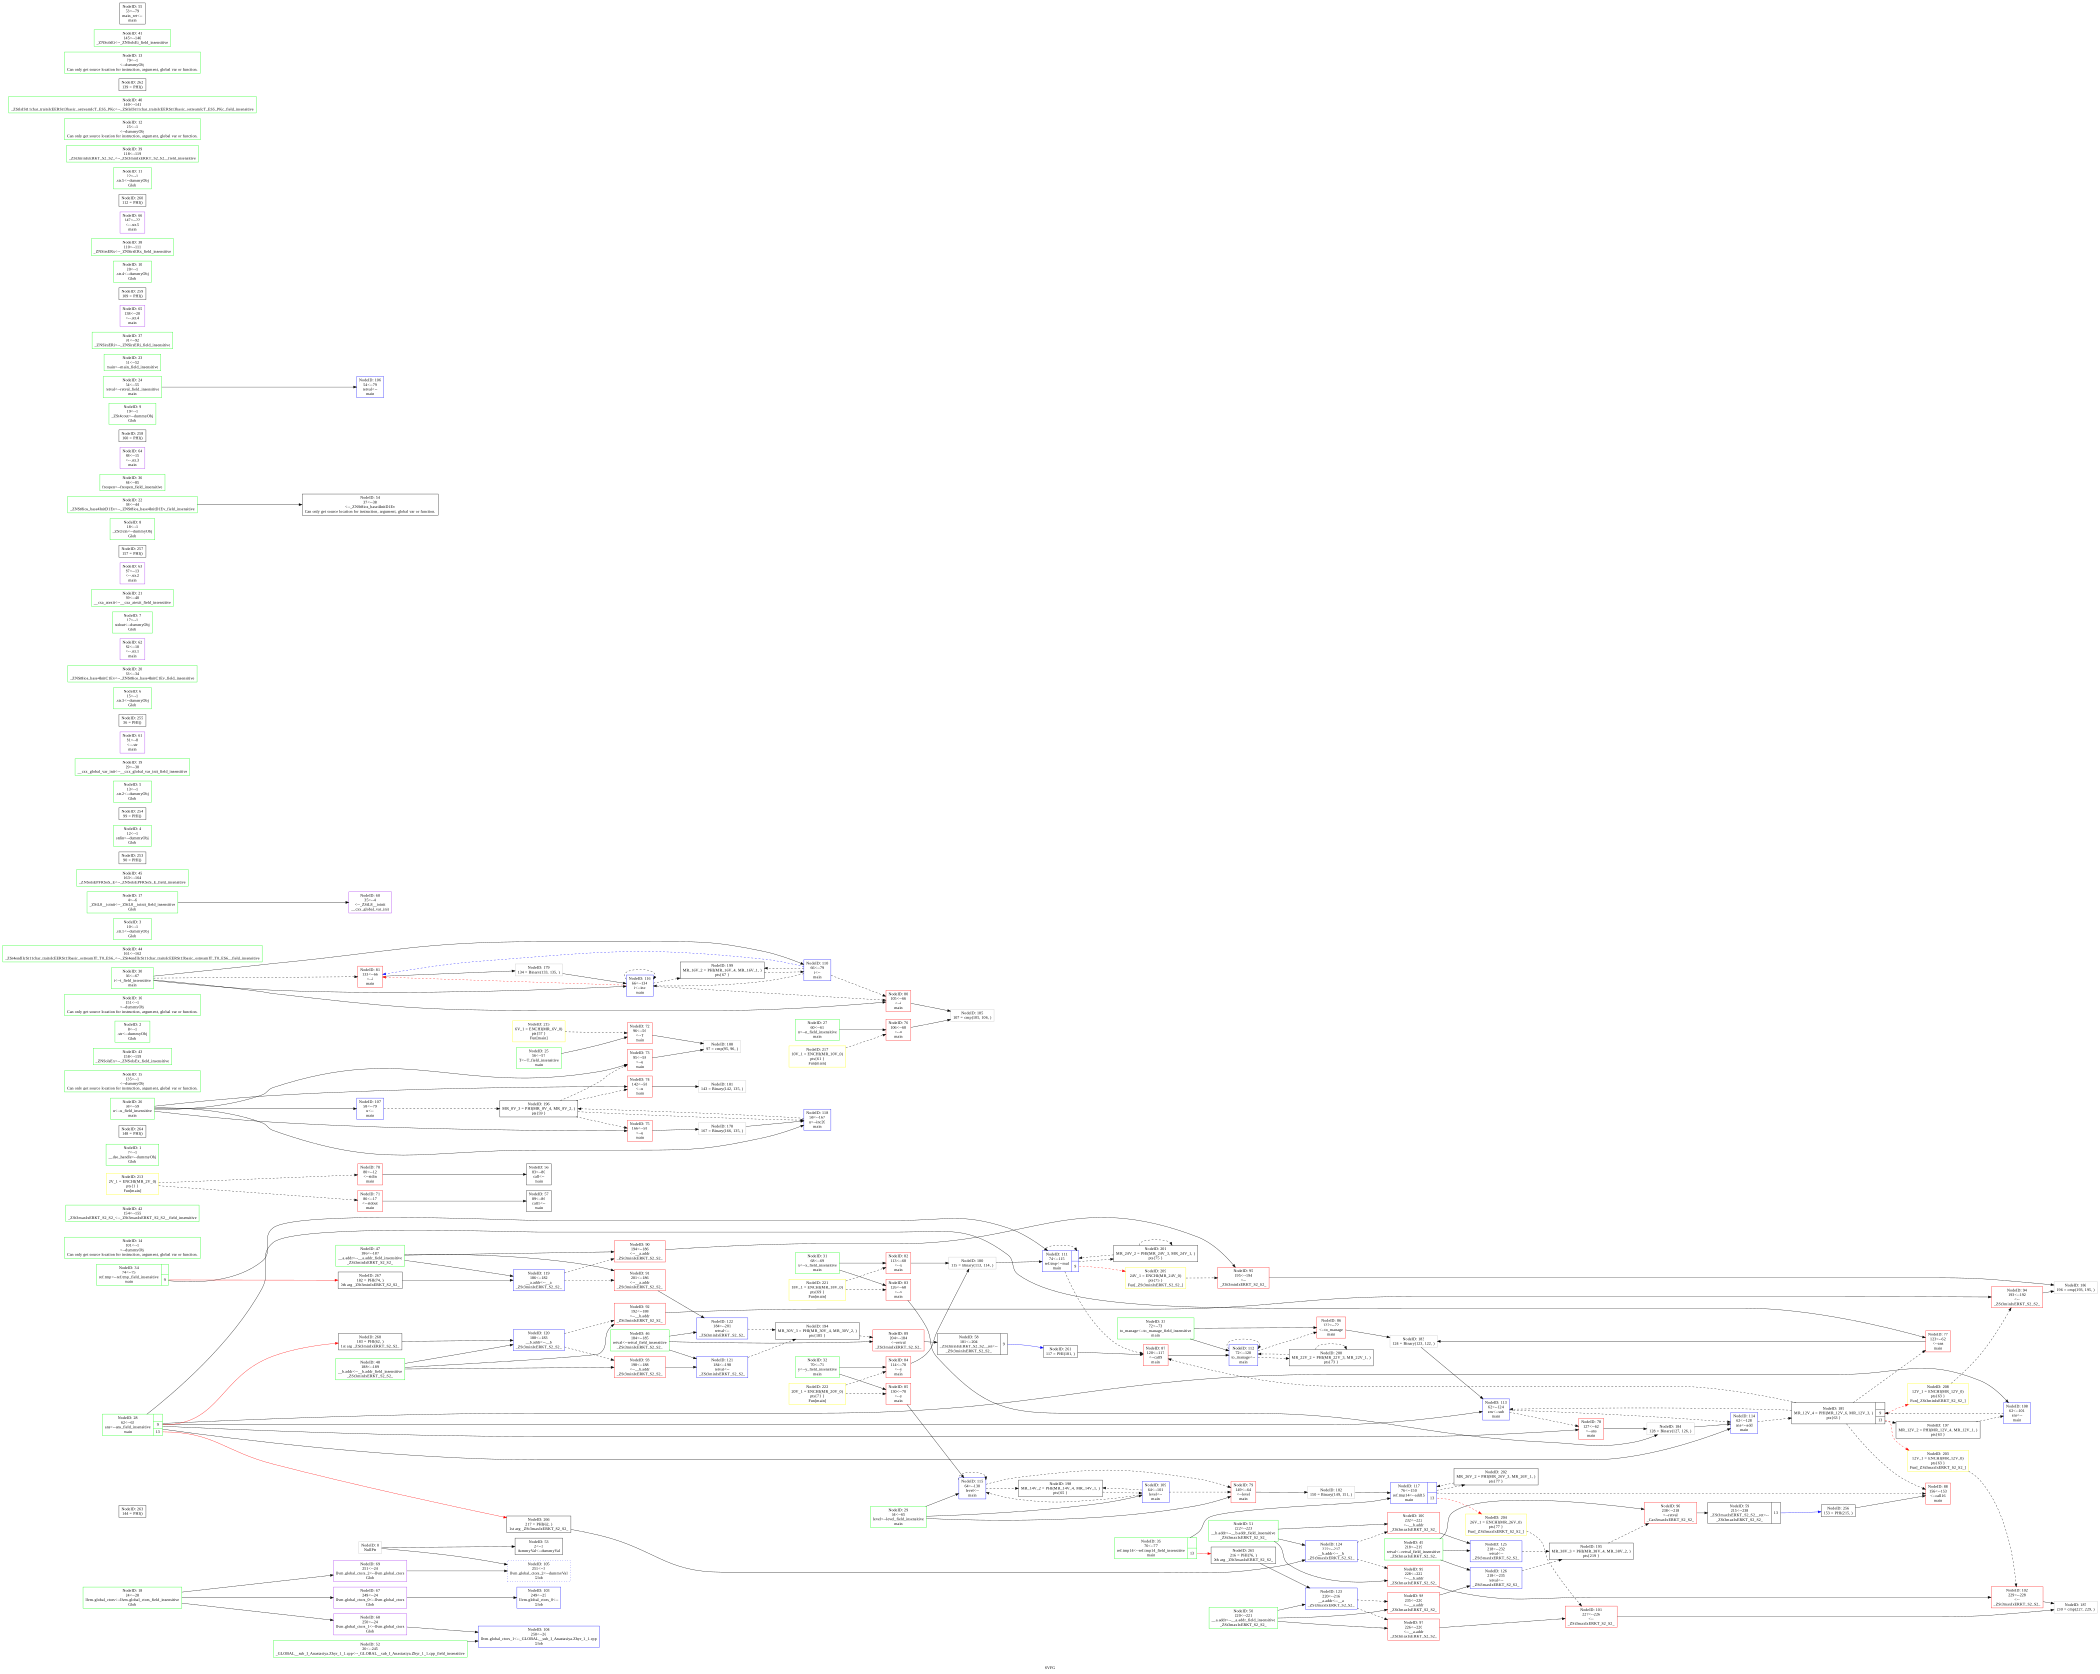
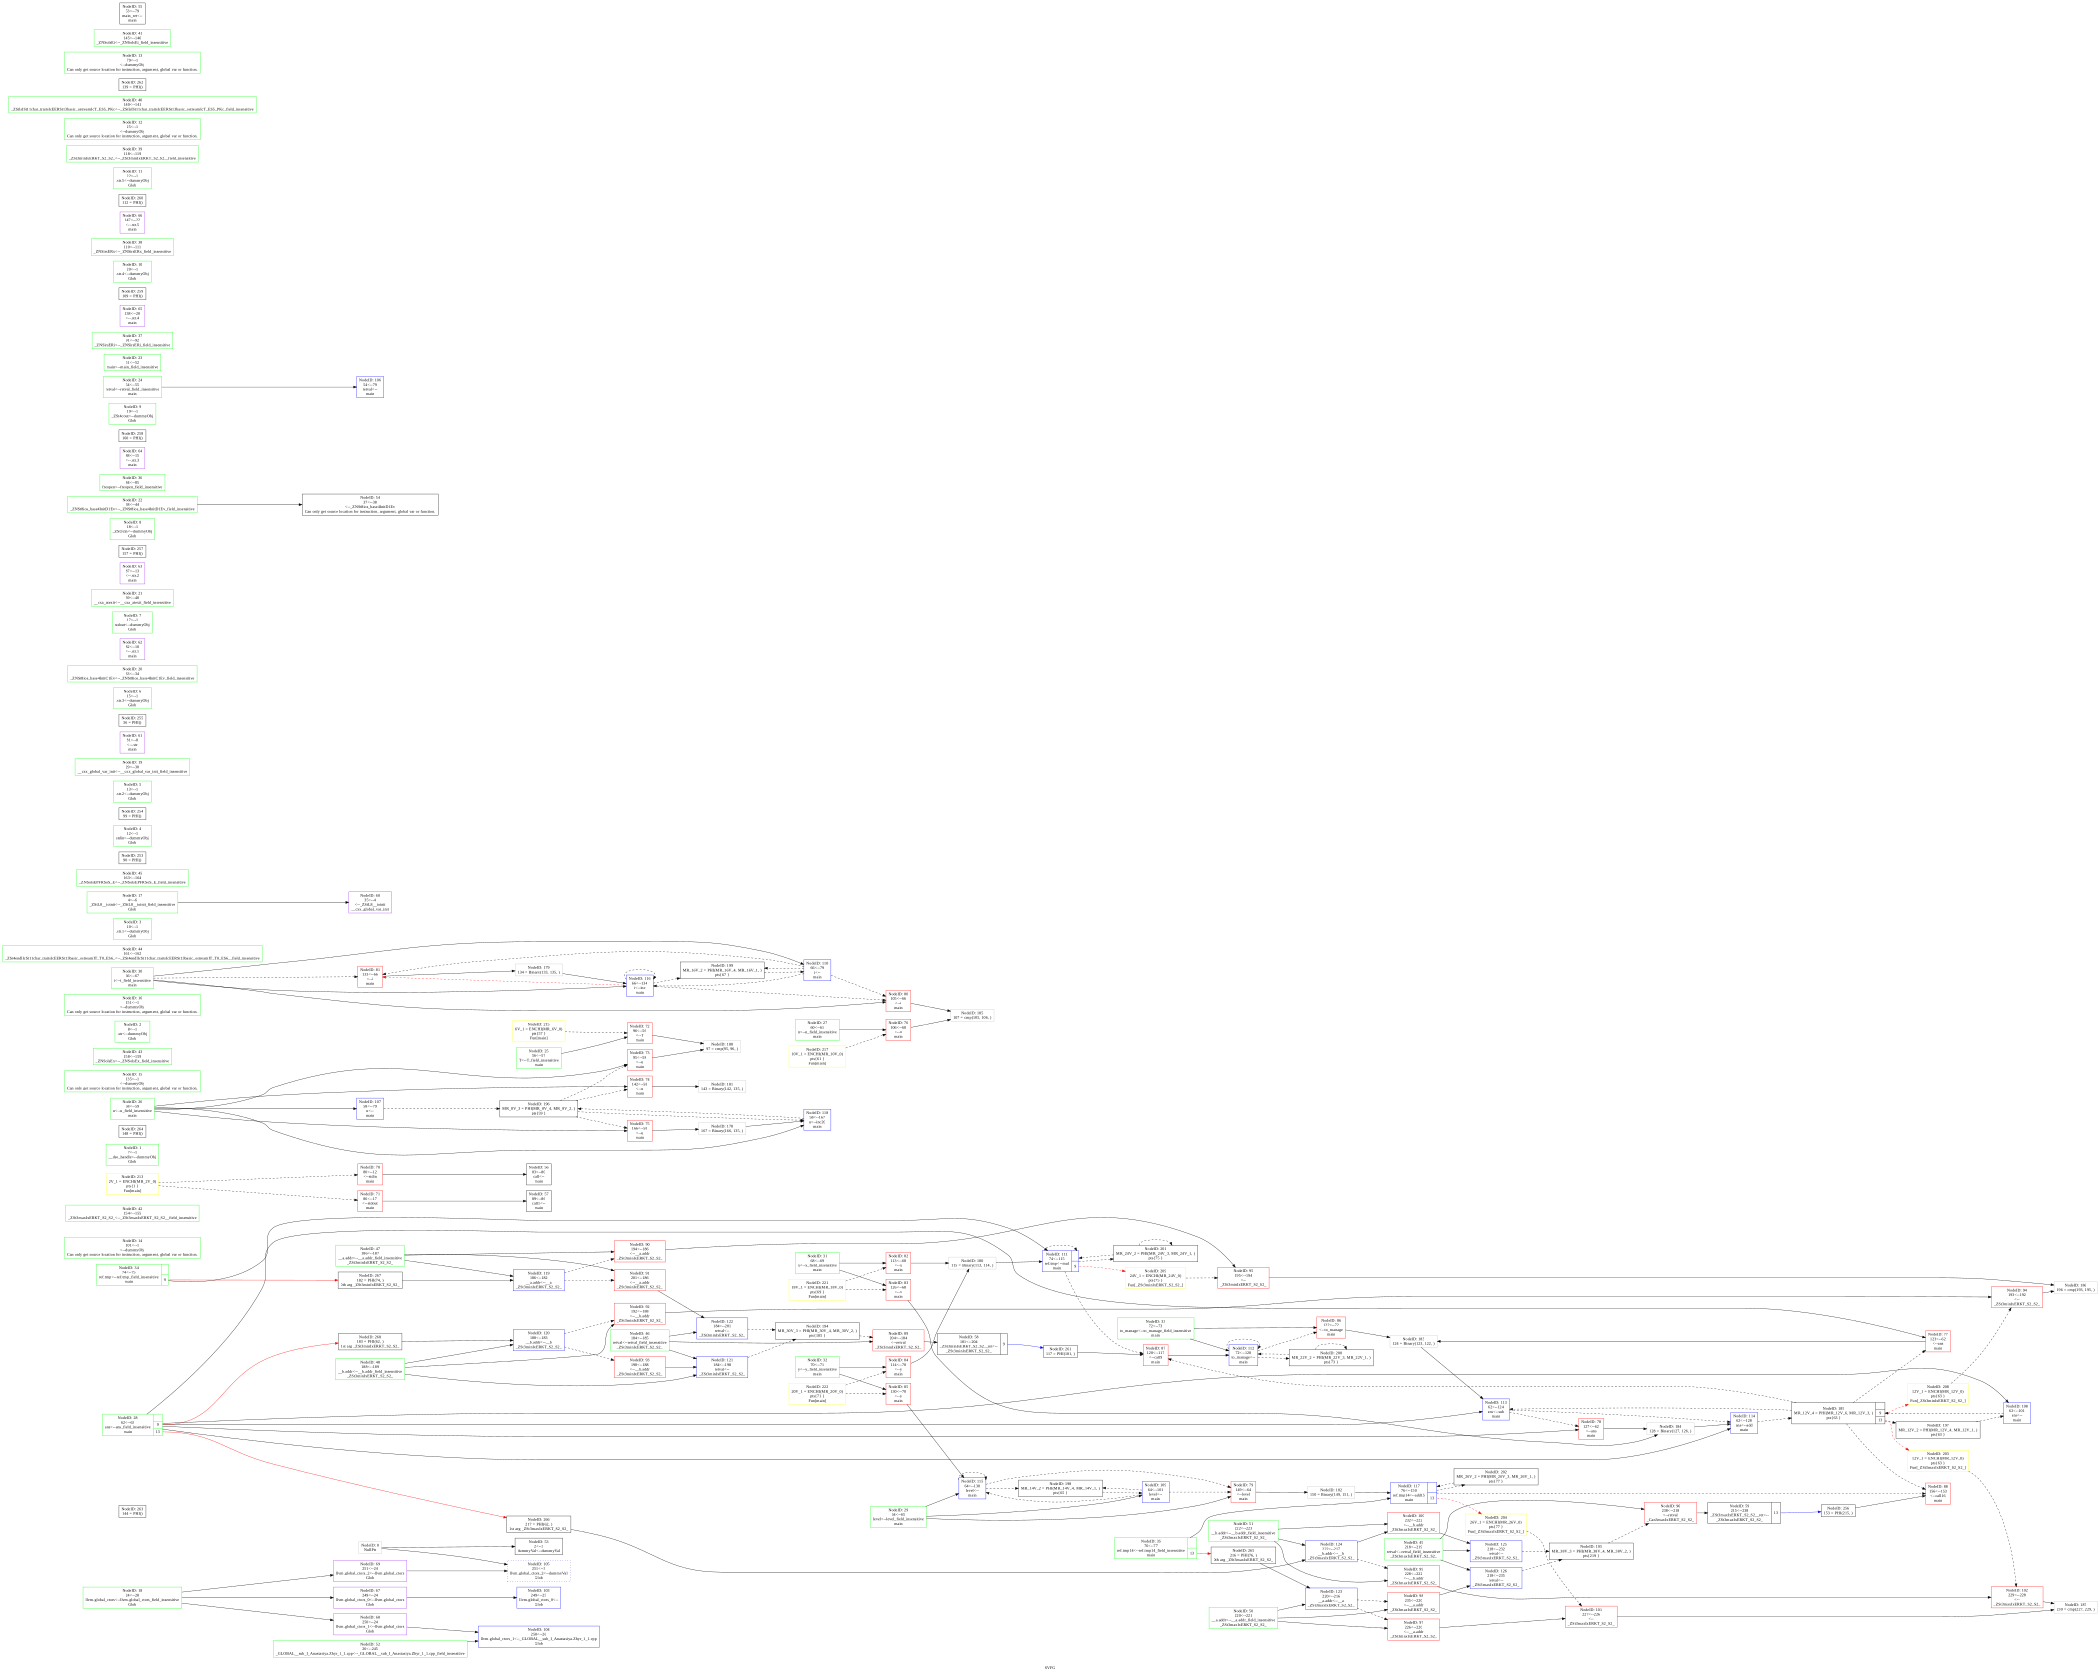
(595, 953) -> (595, 953)
(508, 1368) -> (549, 1385)
(1371, 1538) -> (1371, 1538)
